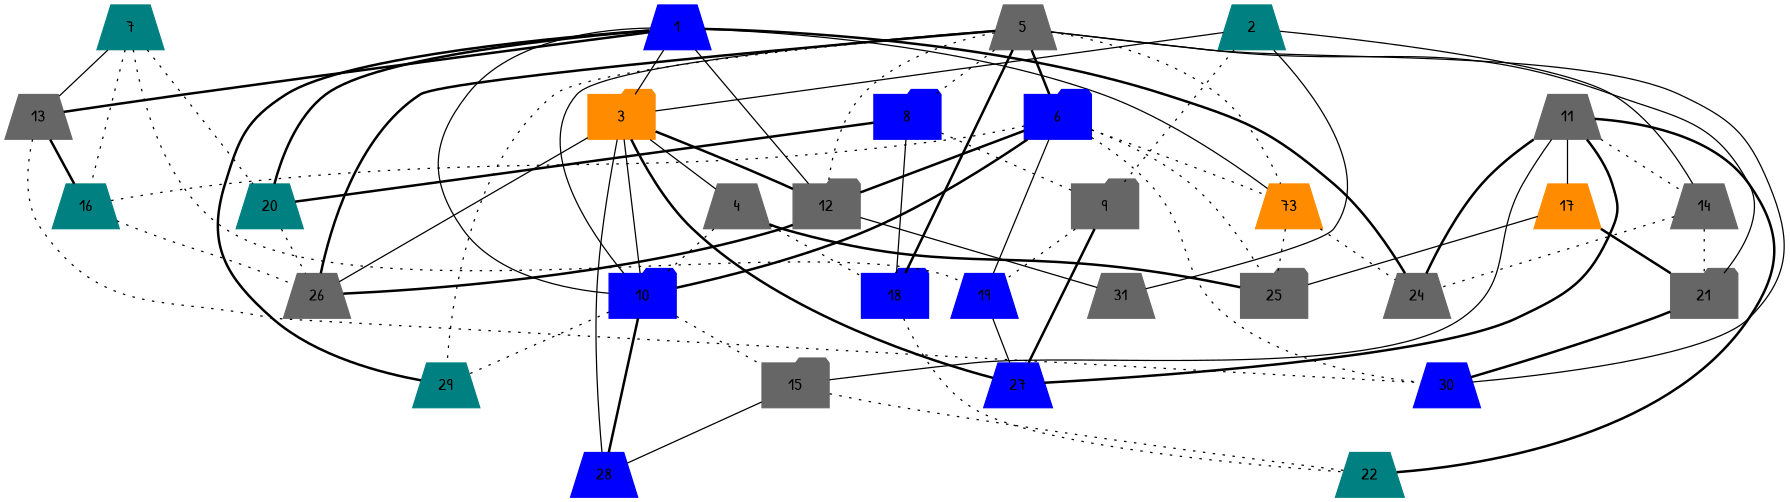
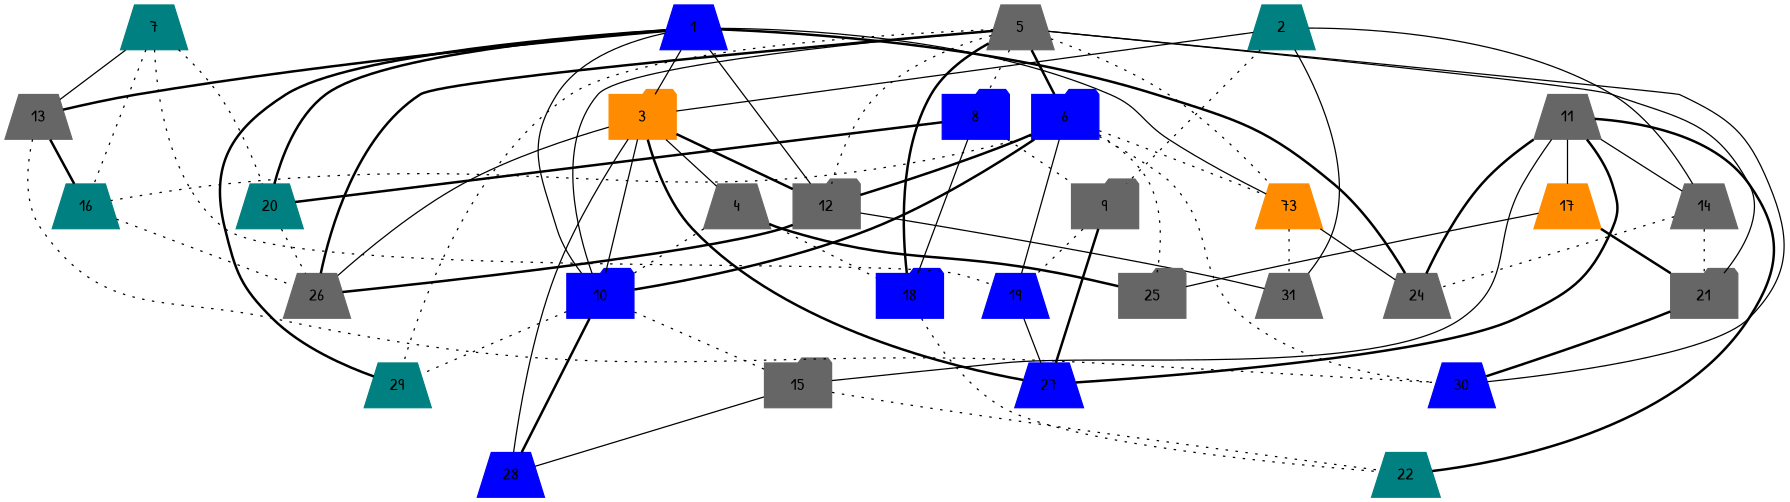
(1642, 165) -> (1642, 165)
(1283, 242) -> (1289, 251)
(1358, 254) -> (1362, 257)
